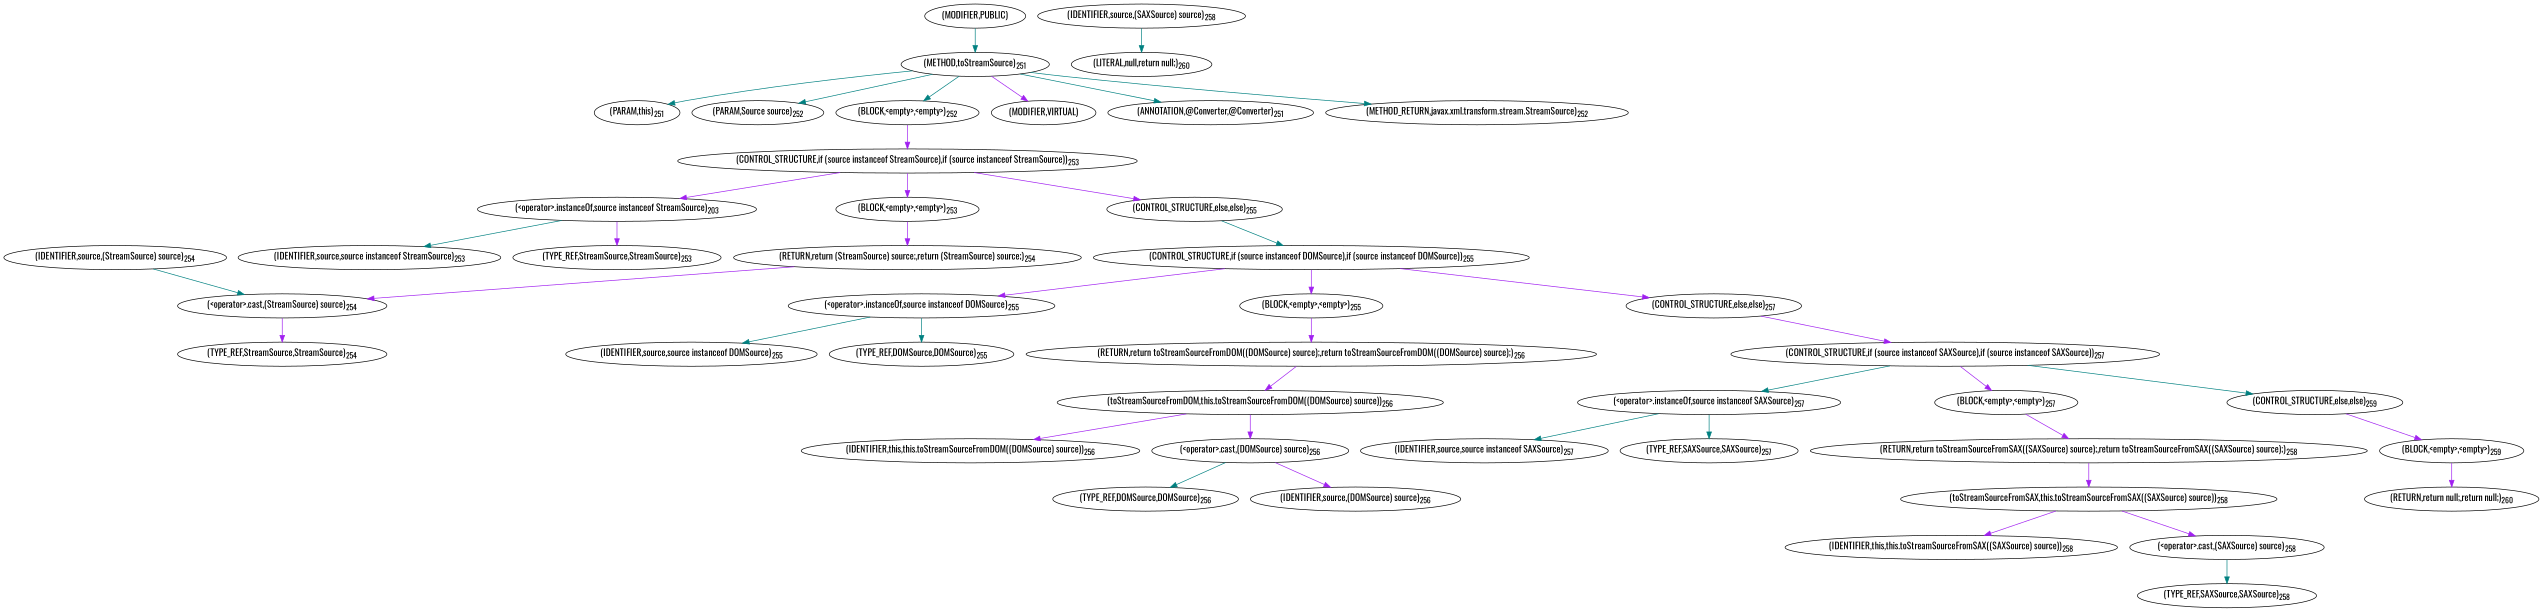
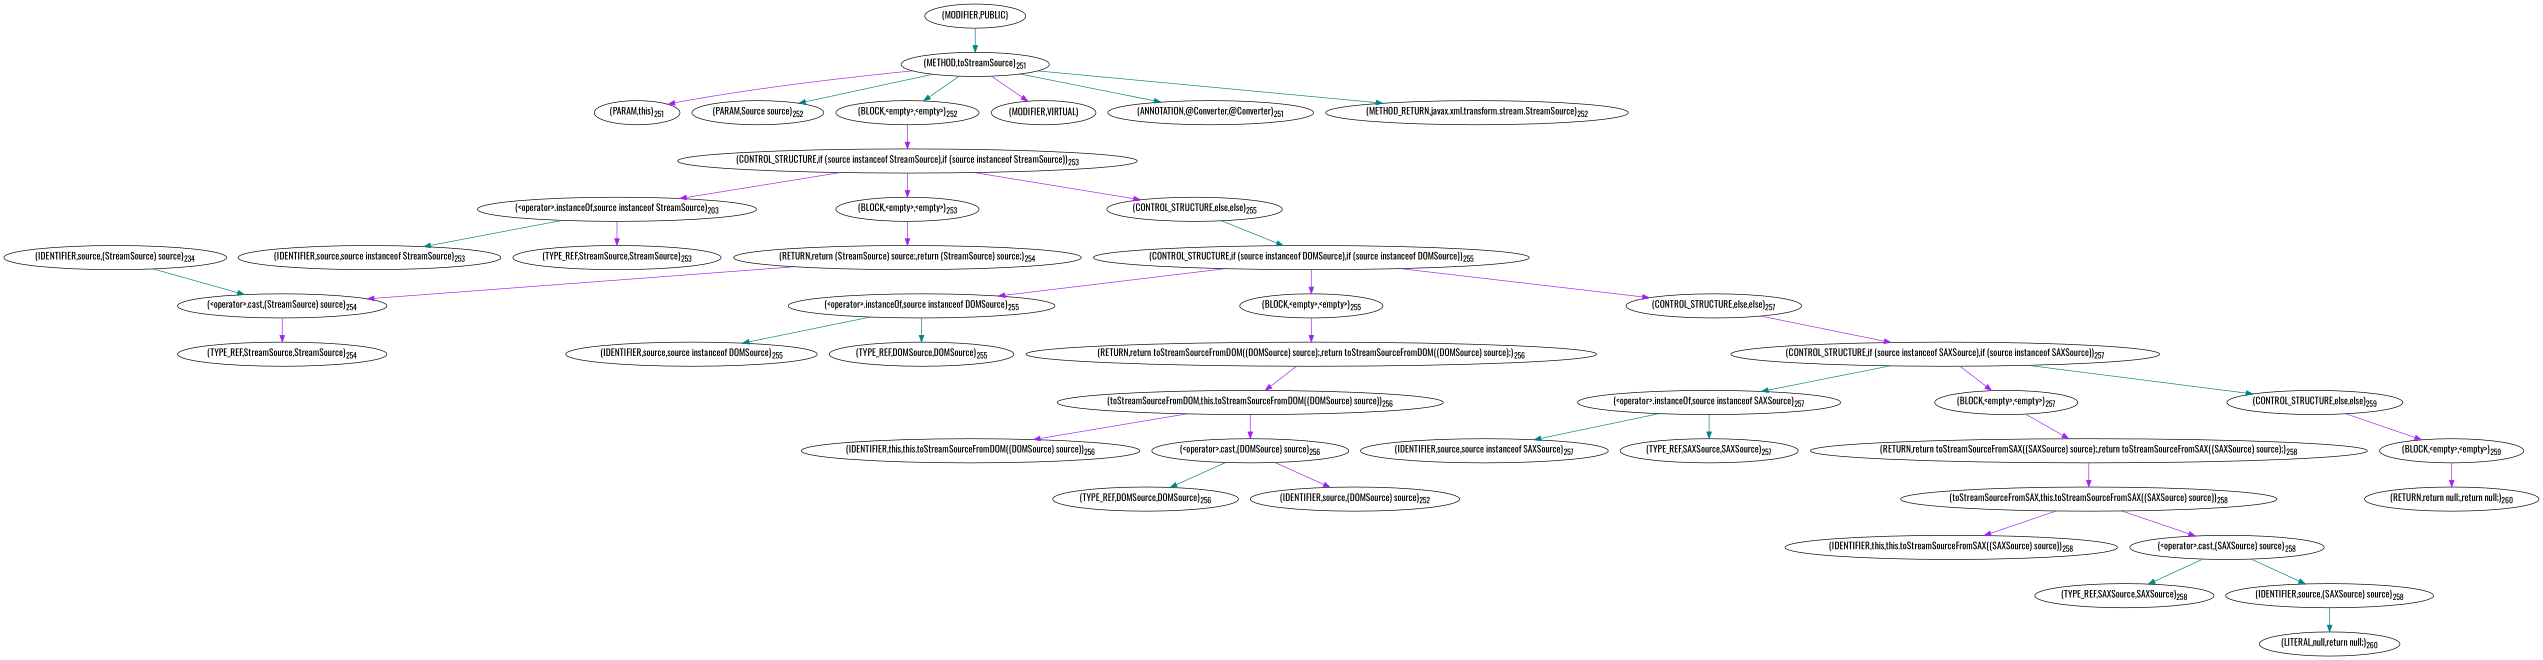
(793, 84) -> (793, 84)
(190, 257) -> (190, 257)
(1425, 498) -> (1425, 498)
none -> (2275, 570)
